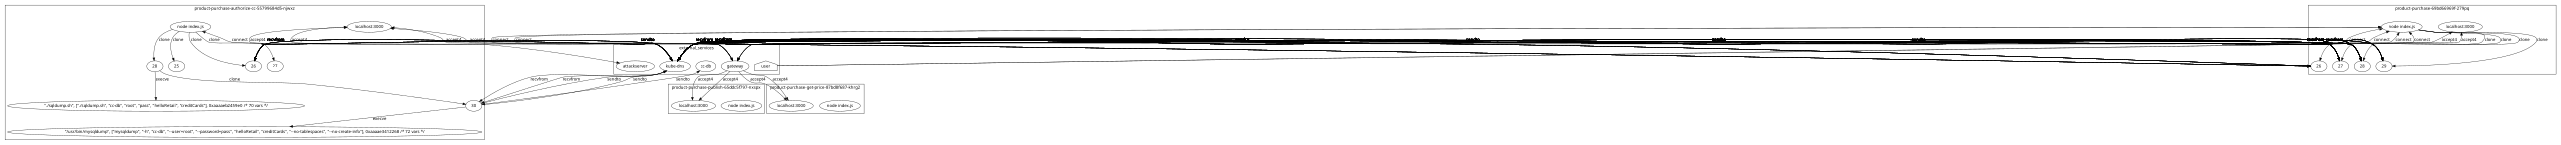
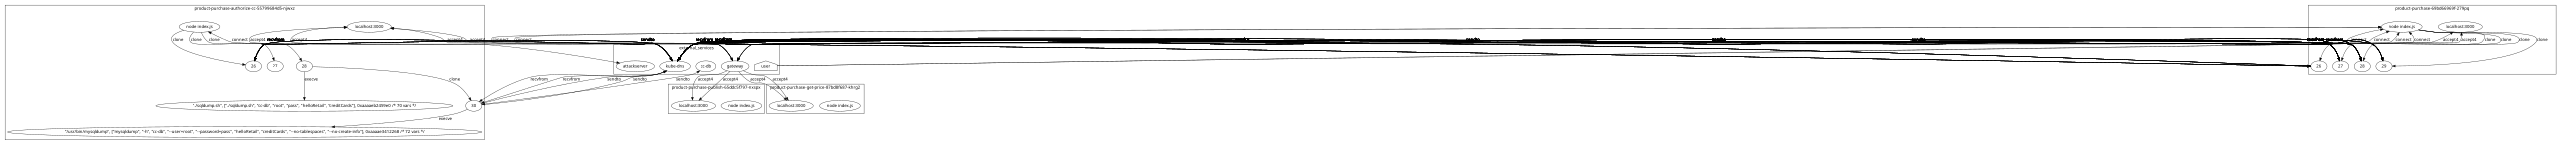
(177, 66) -> none
